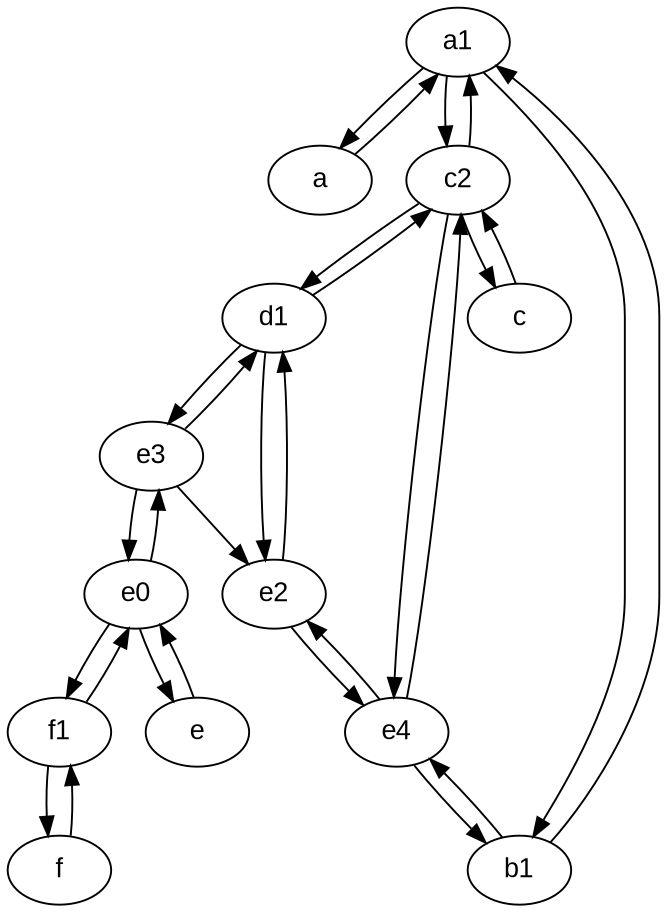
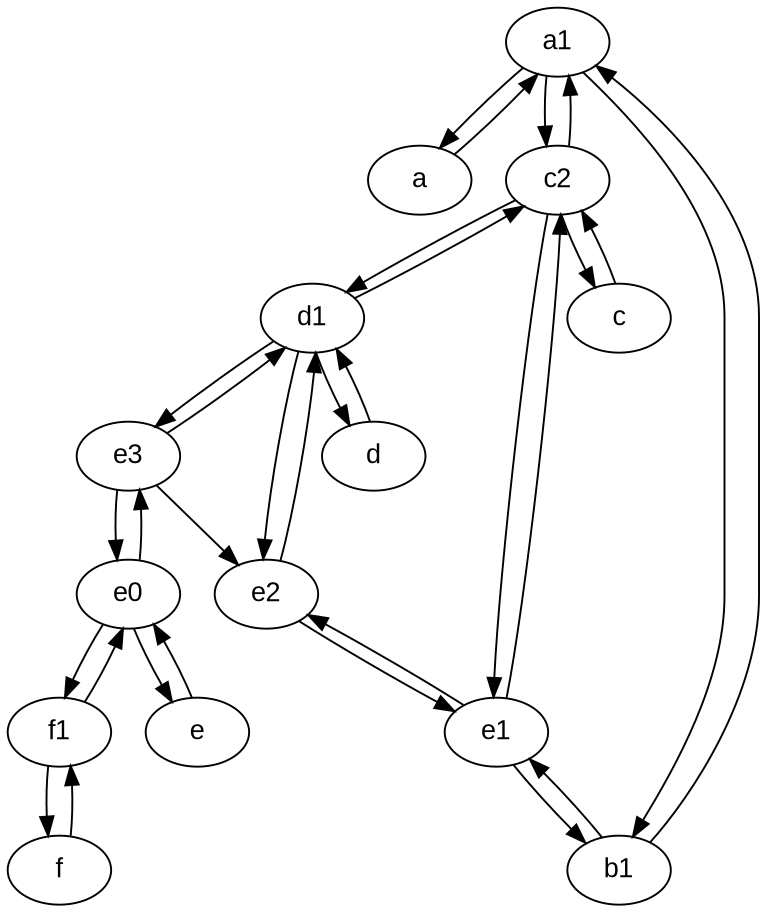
none -> (374, 456)
(397, 732) -> (496, 732)
